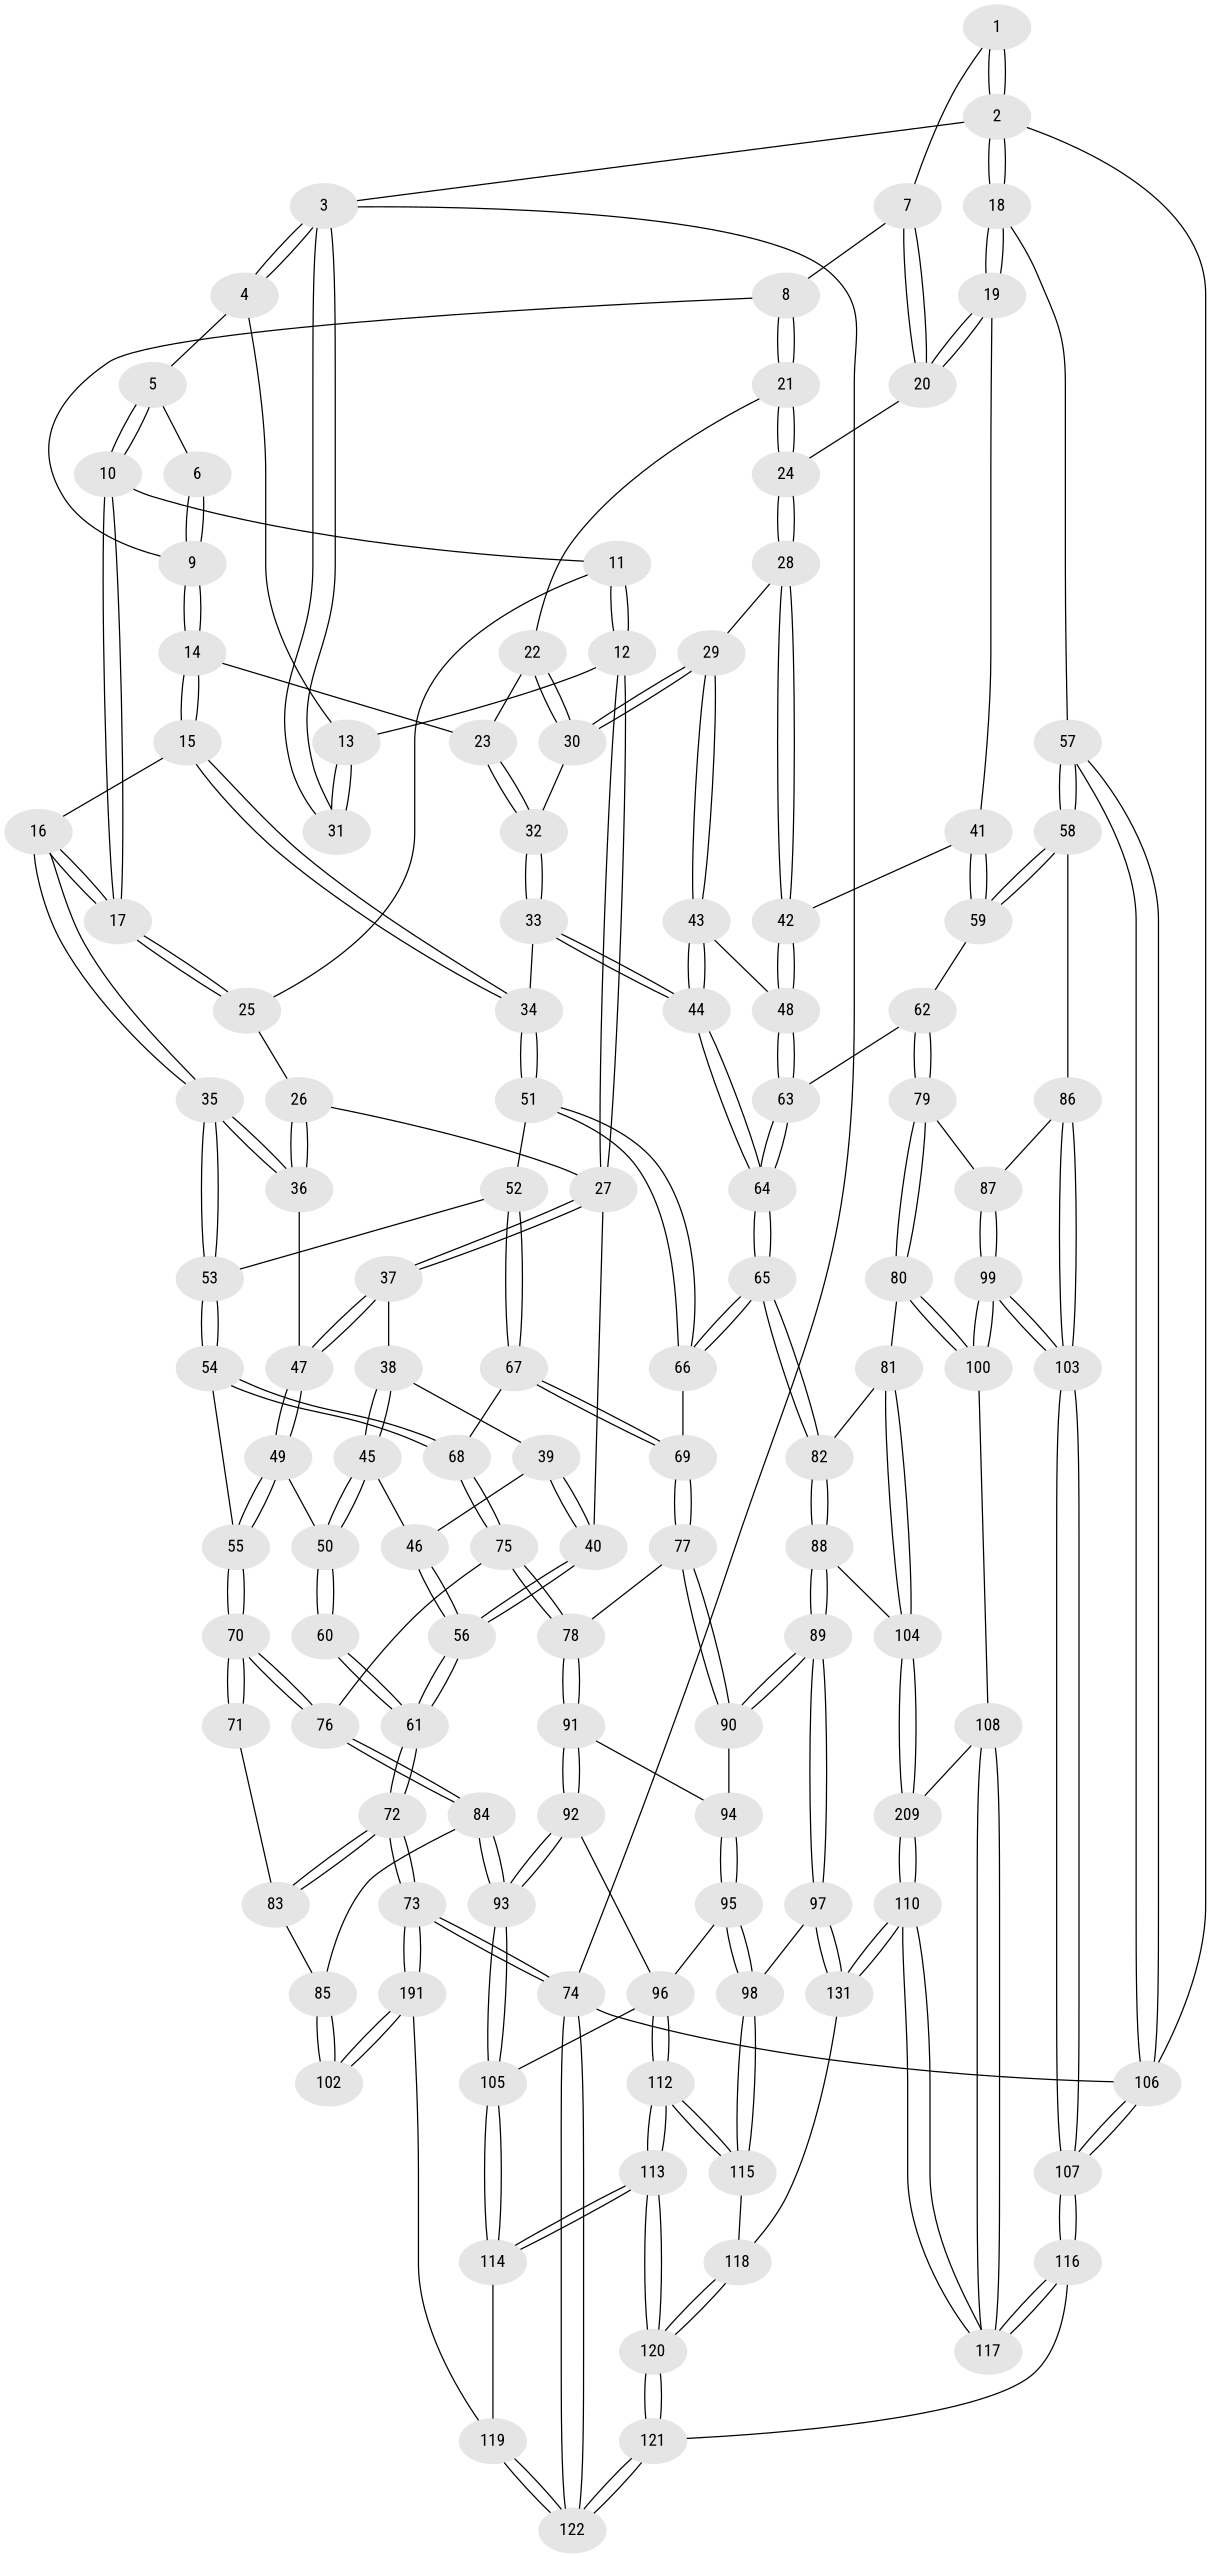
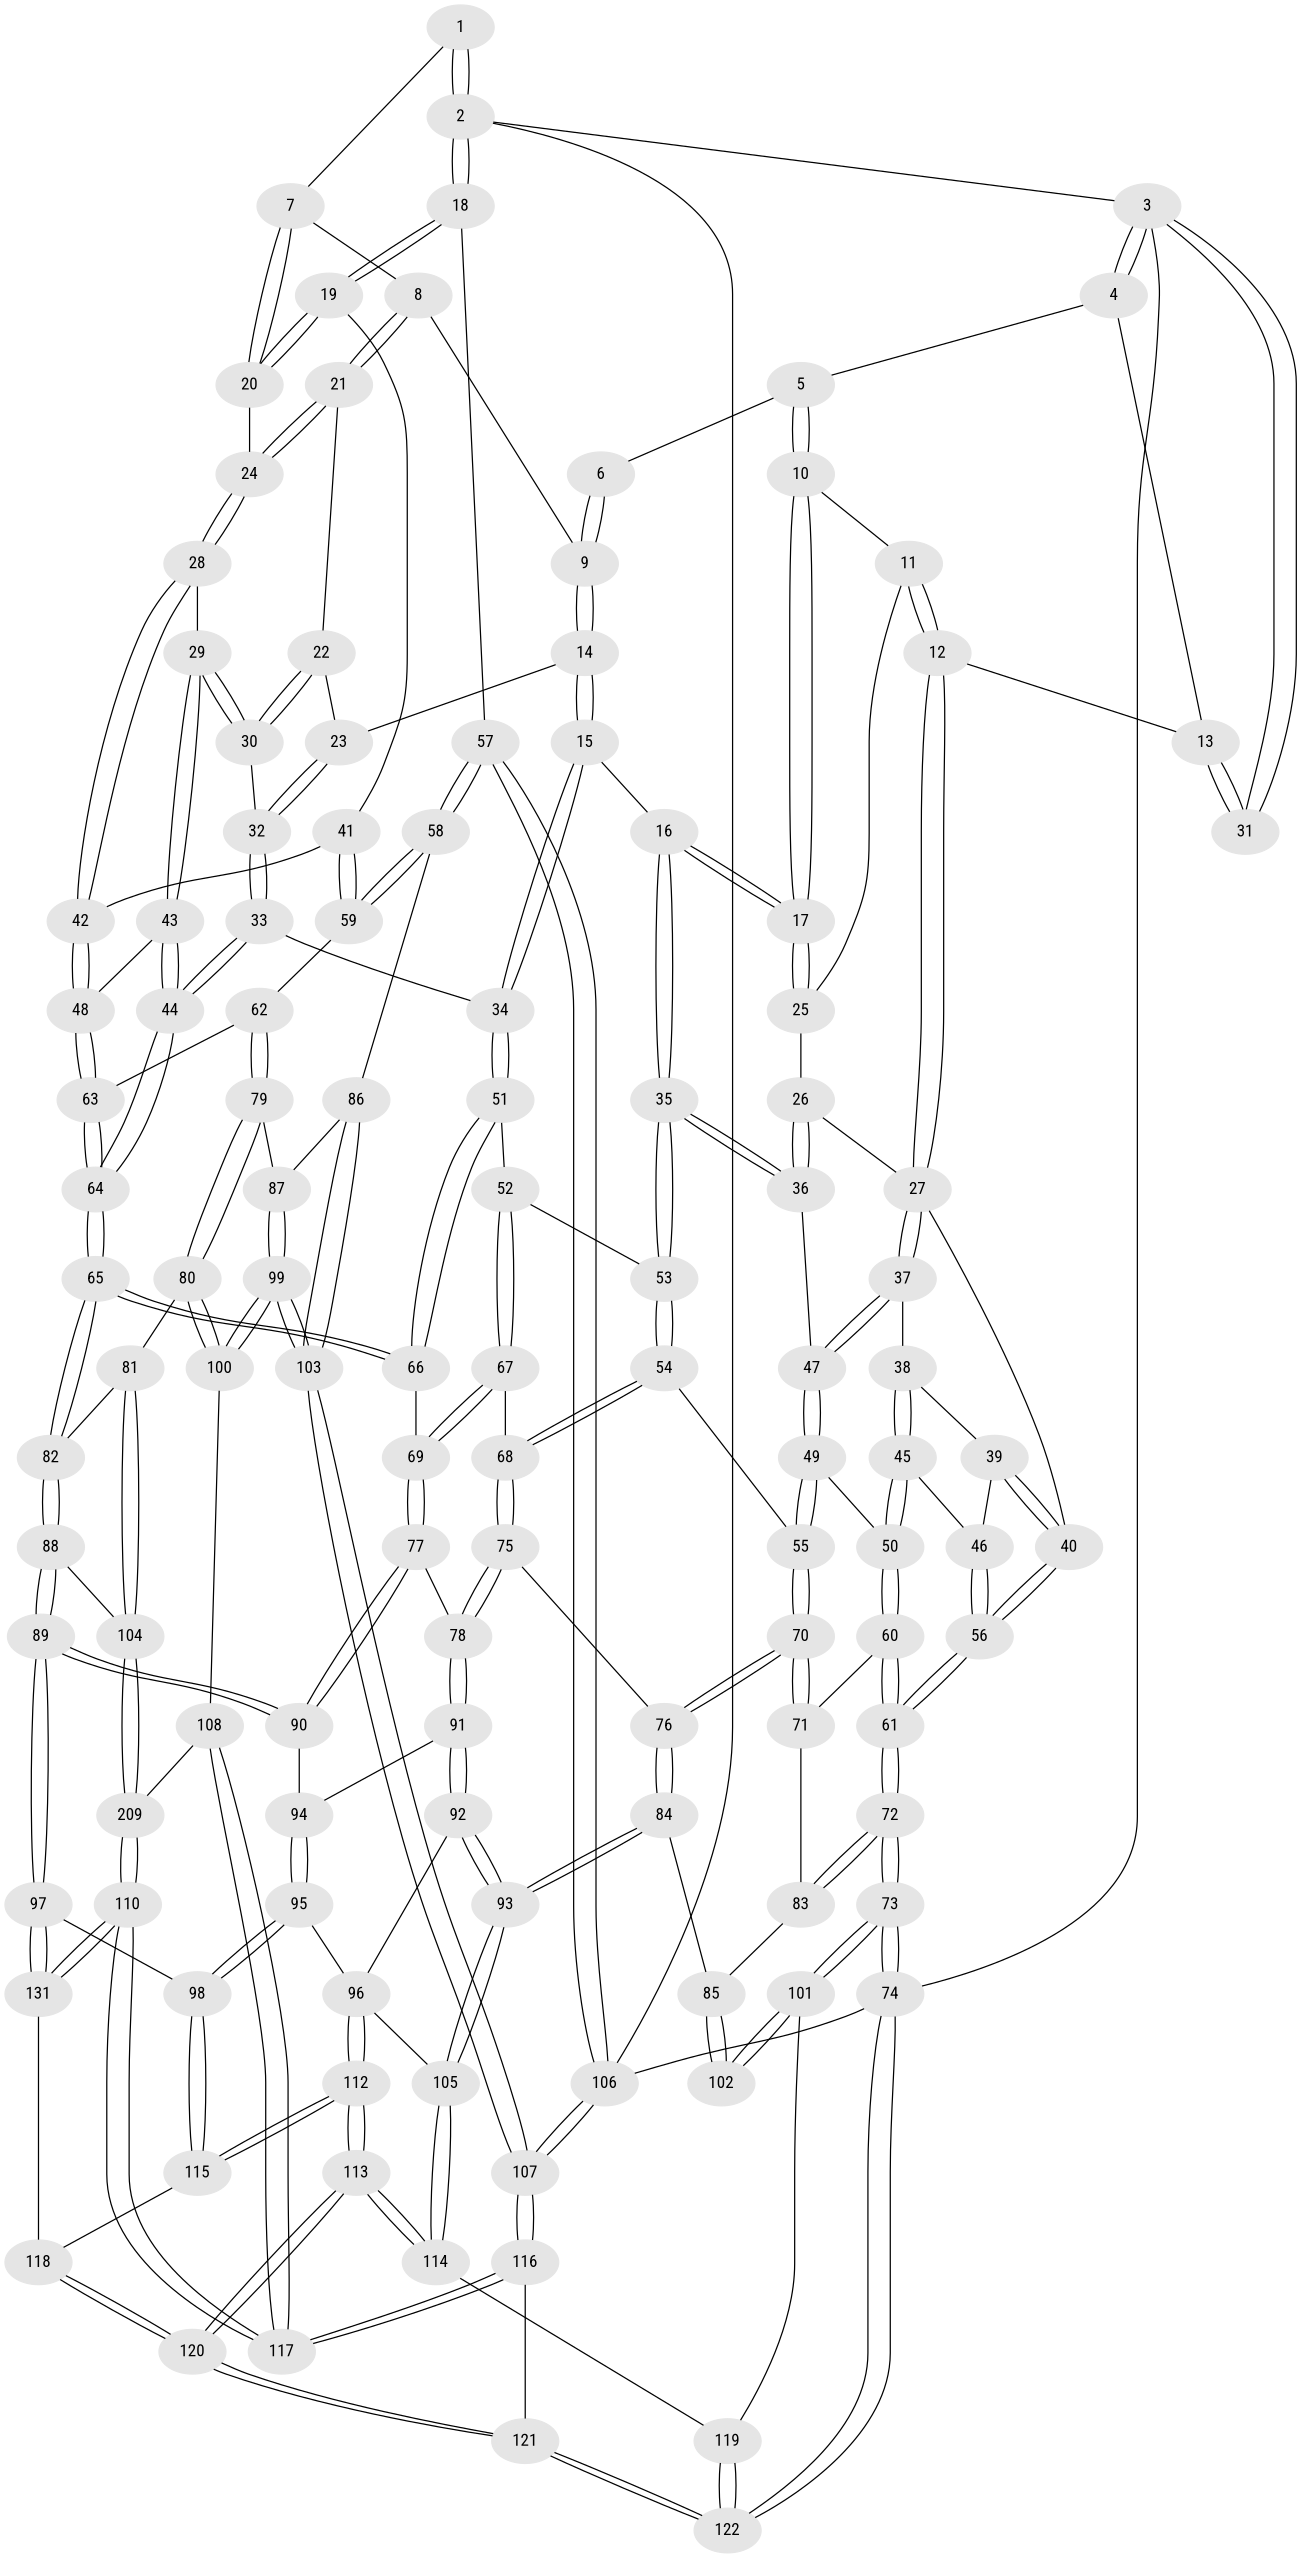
none -> (846, 1681)
(412, 1994) -> (801, 1994)
